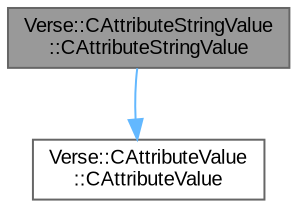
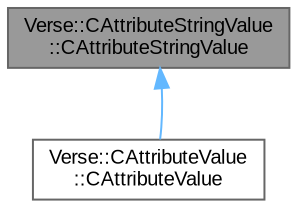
(135, 94) -> (162, 114)
